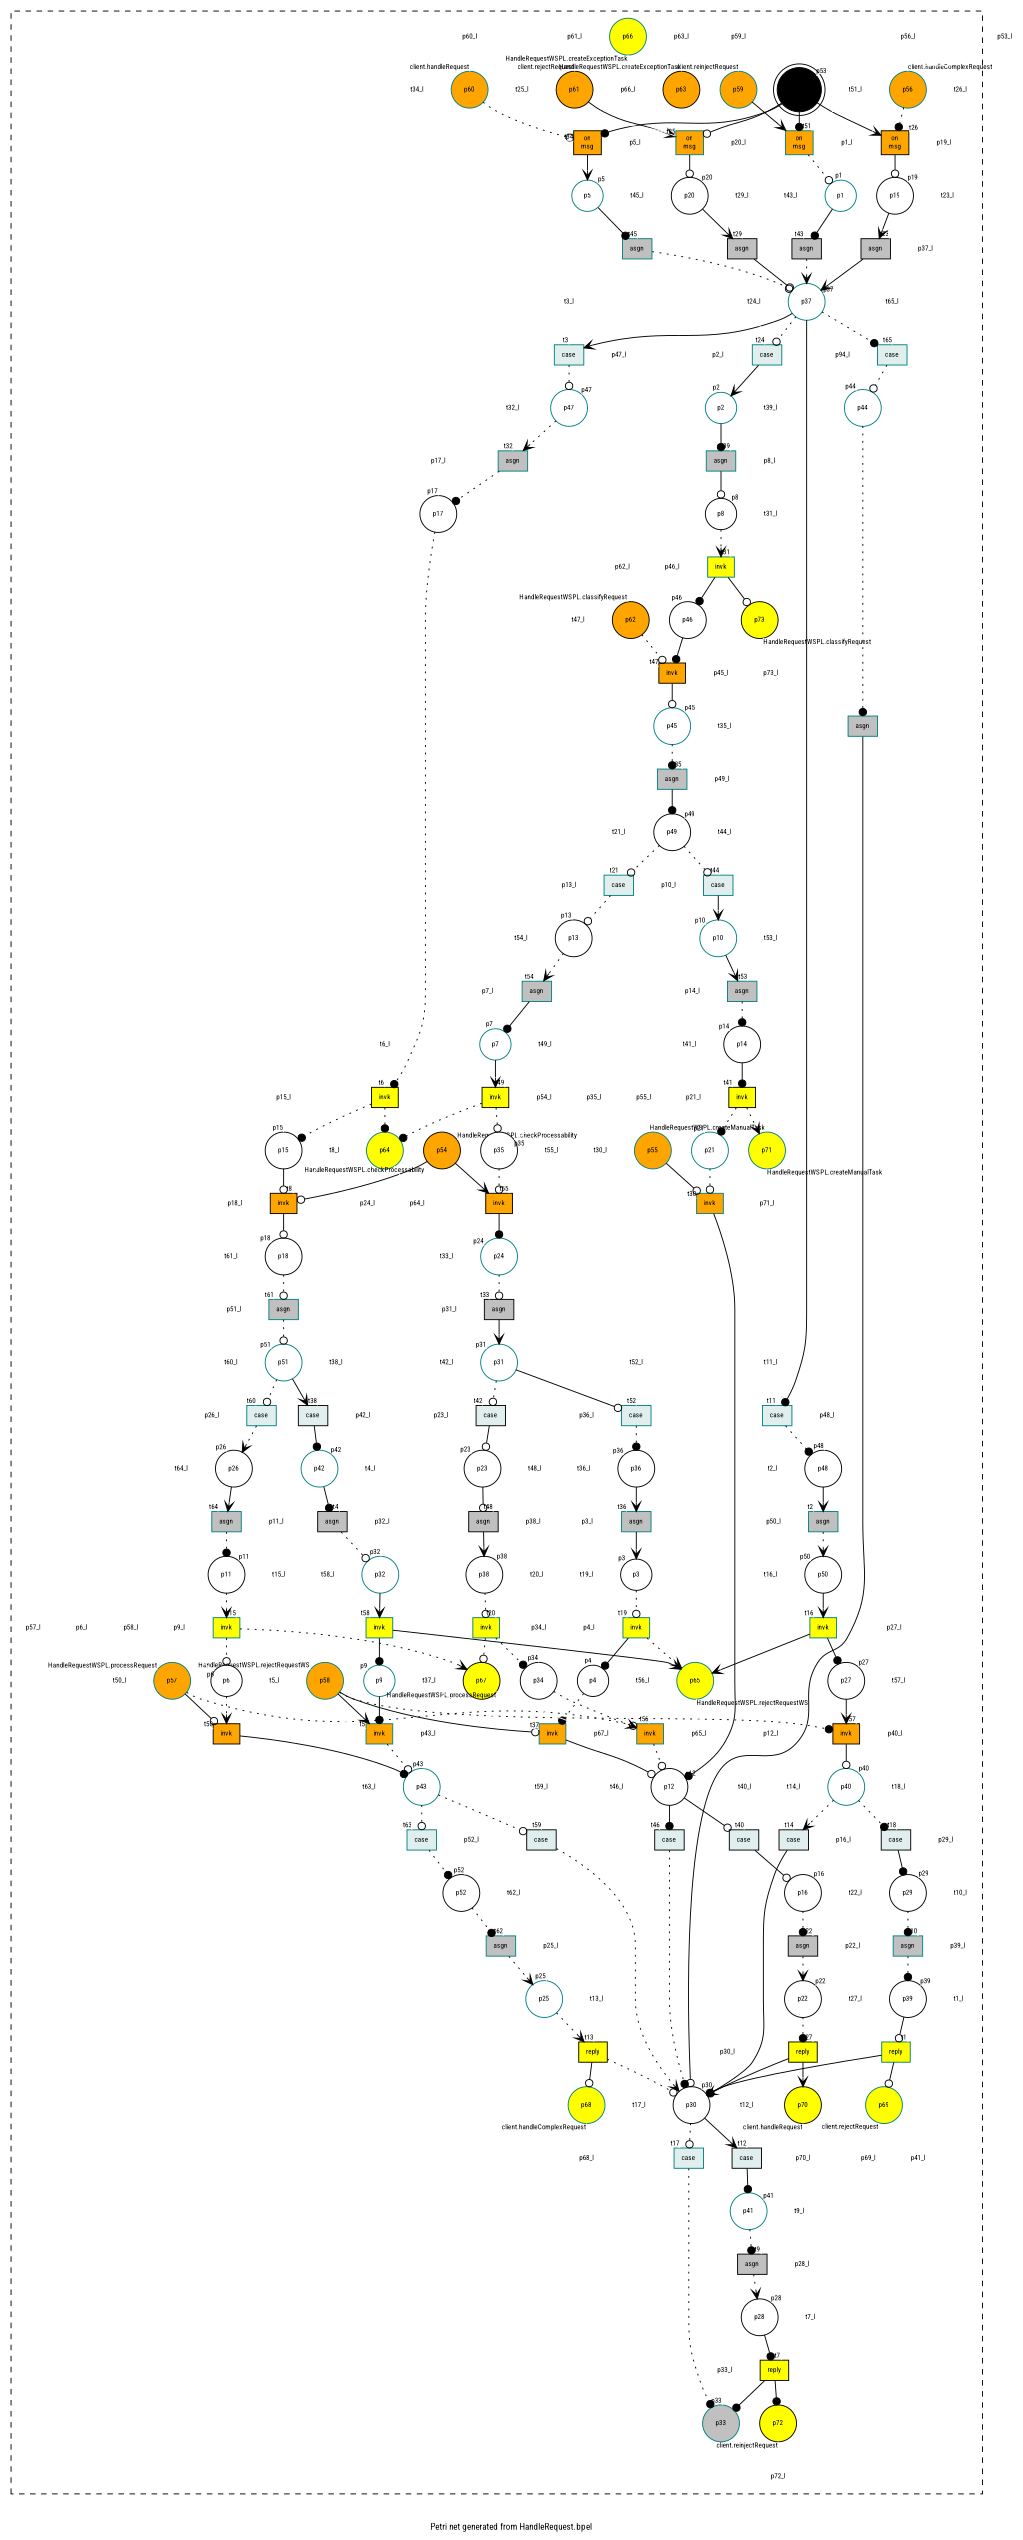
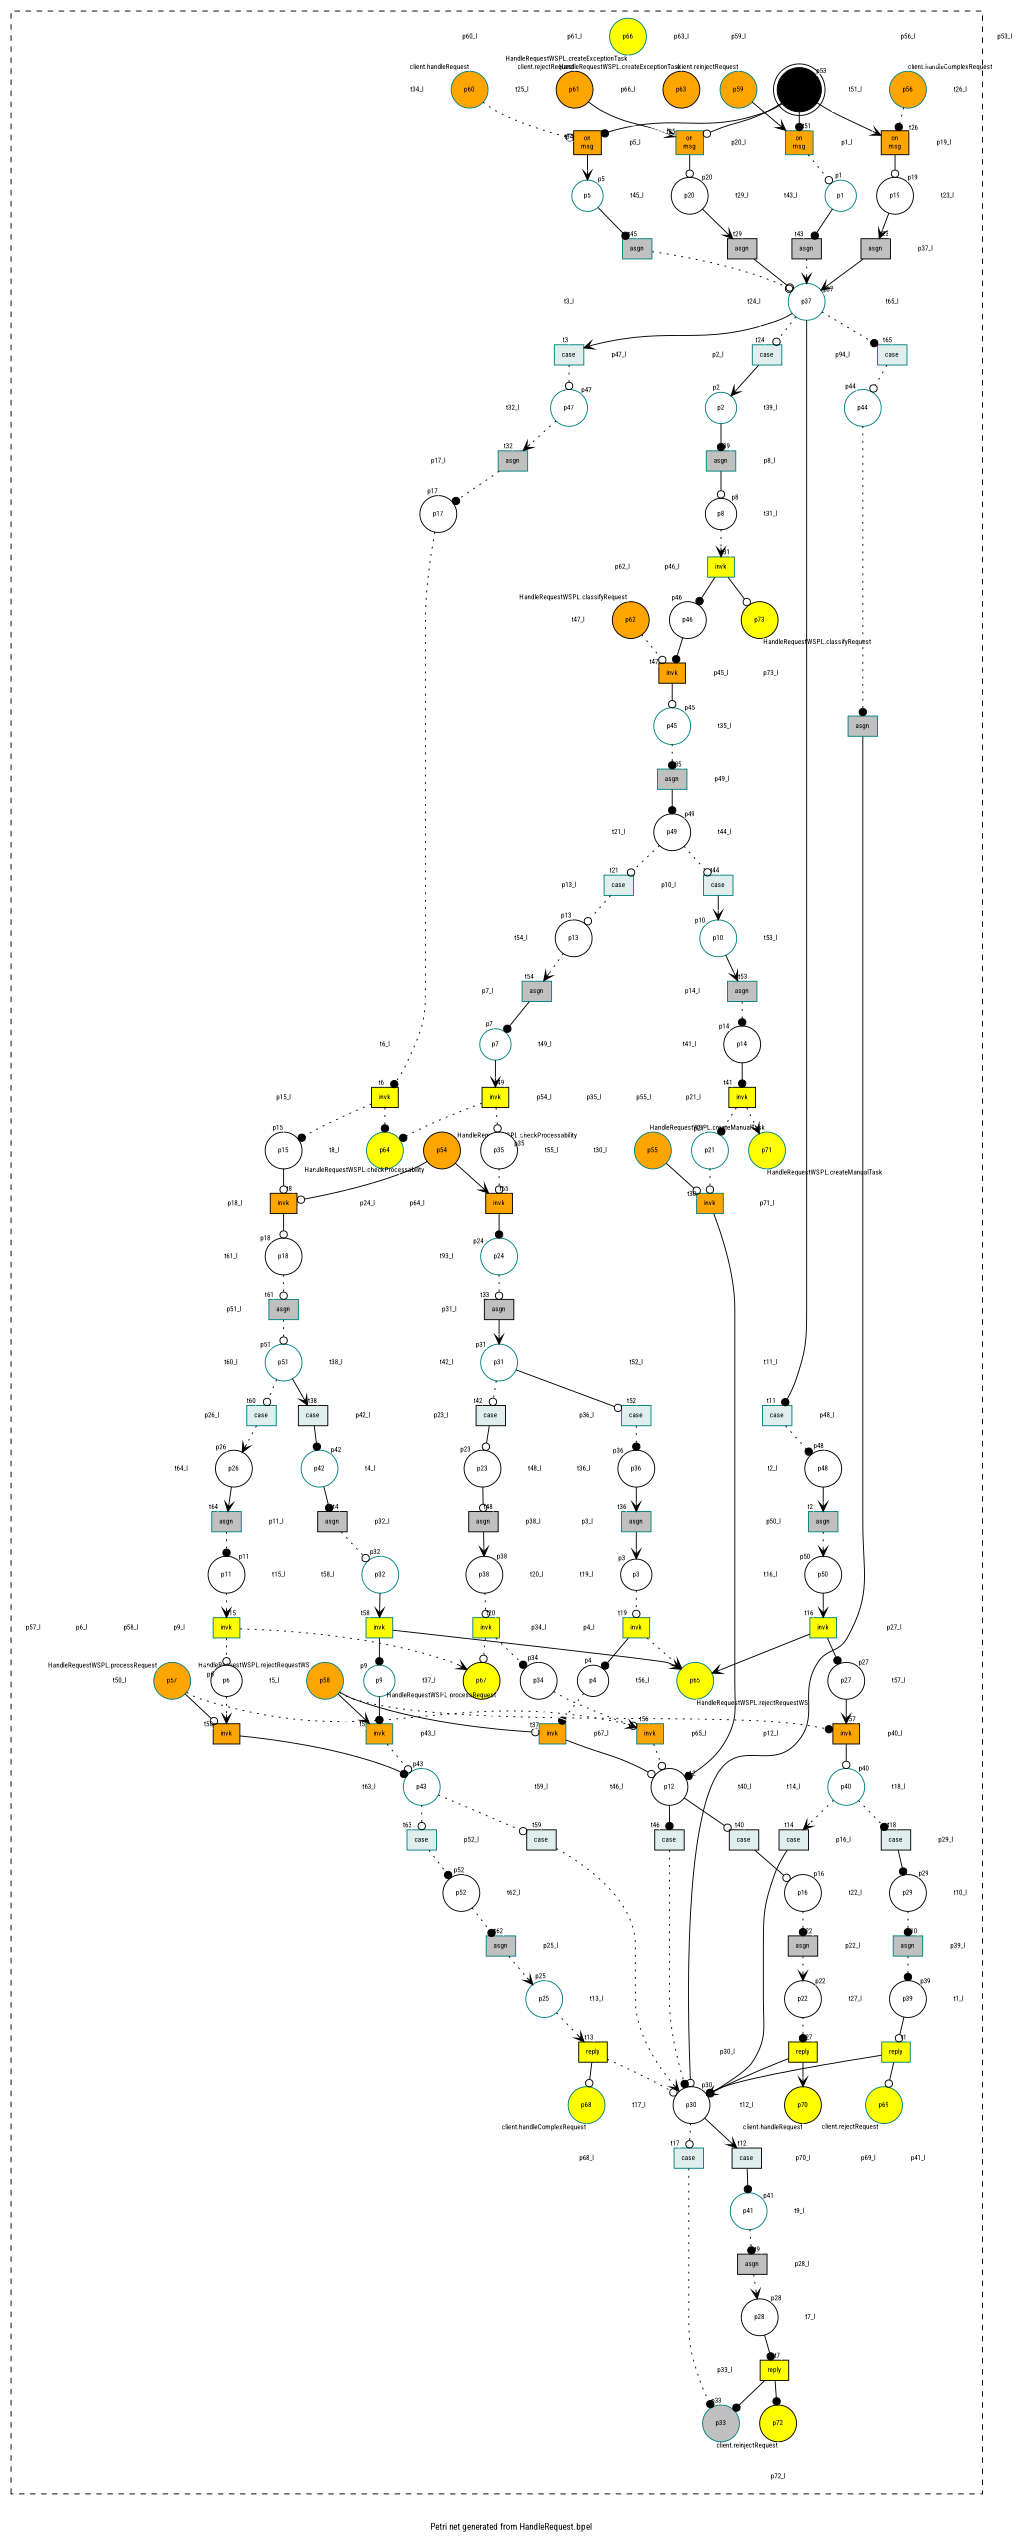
(447, 1256) -> (447, 1256)
